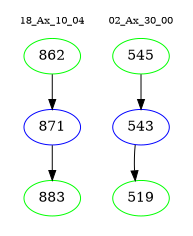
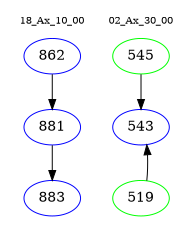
(52, 21) -> (52, 21)
(52, 56) -> (52, 56)
(52, 127) -> (52, 127)
(134, 158) -> (148, 168)
(52, 198) -> (52, 198)
